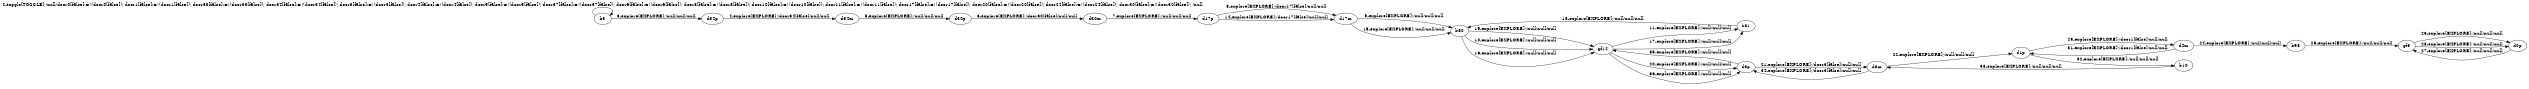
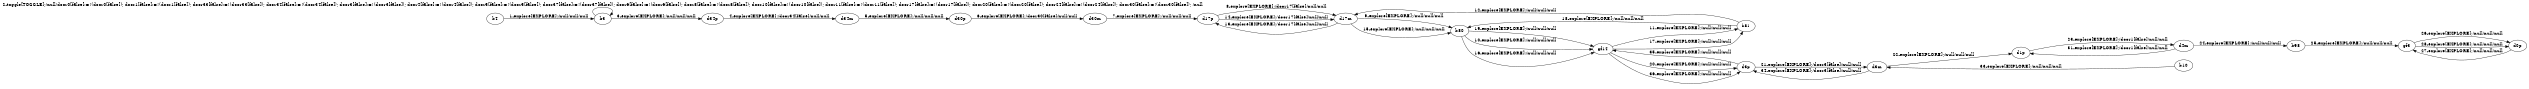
none -> (1549, 13)
none -> (495, 19)
none -> (1278, 34)
(2100, 64) -> none
